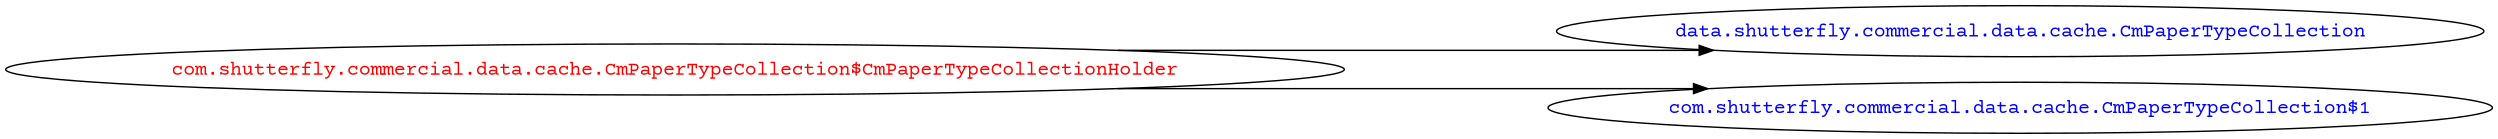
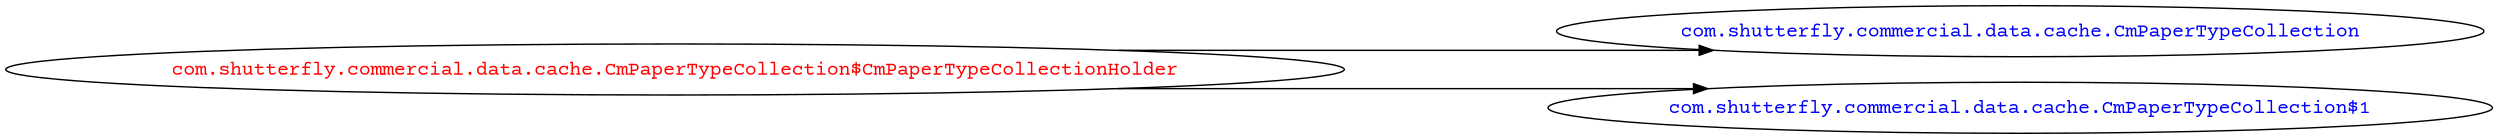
(2020, 31) -> (2020, 31)
